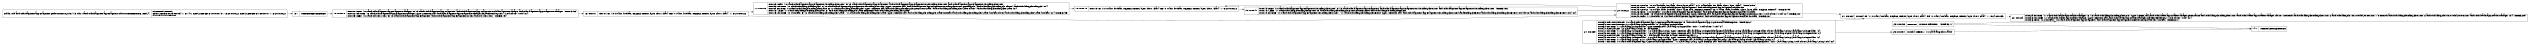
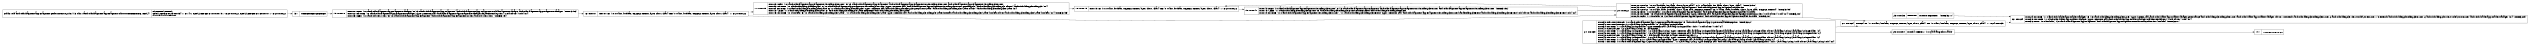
(2102, 27) -> none
(2273, 29) -> (2273, 32)
